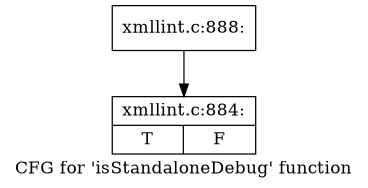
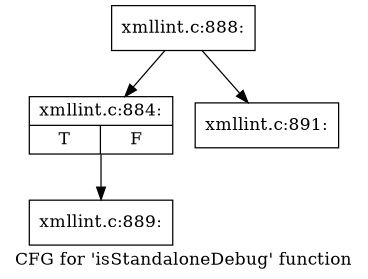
none -> (267, 125)
none -> (101, 223)
